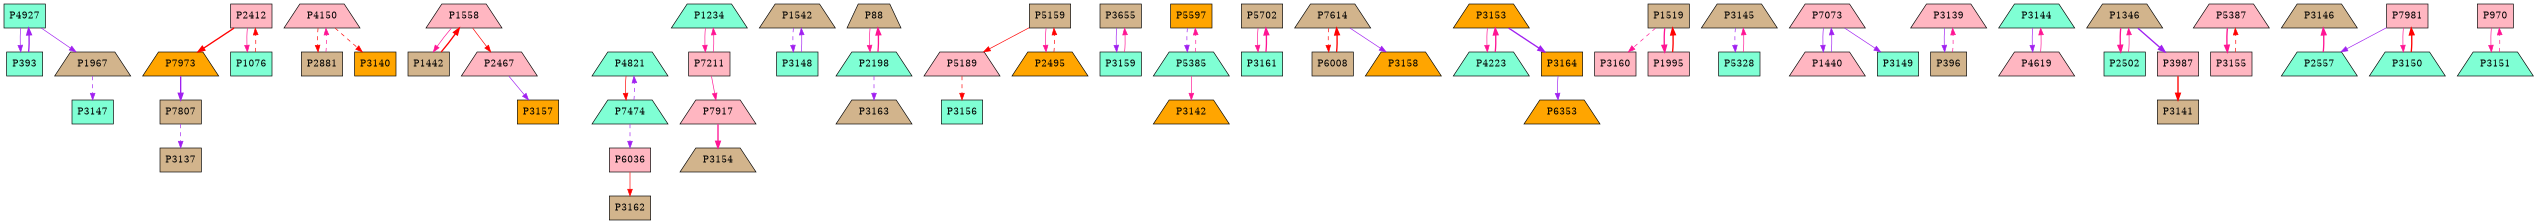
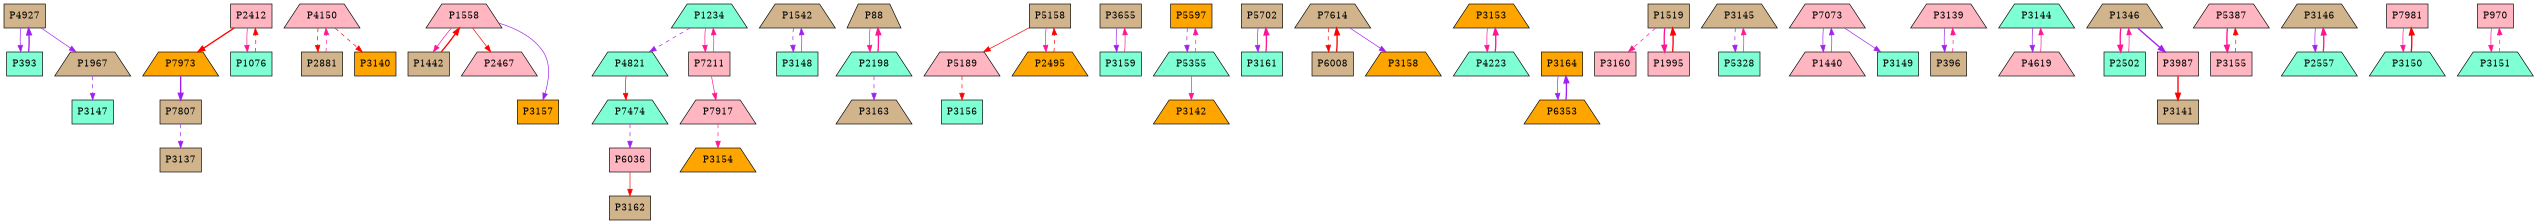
(25, 16) -> (25, 16)
(1050, 16) -> (1050, 16)
(1258, 37) -> (1258, 37)
(1524, 38) -> (1566, 91)
(2367, 38) -> (2315, 37)
(1191, 64) -> (1191, 64)
(517, 85) -> (540, 47)
(634, 91) -> (673, 38)
(718, 133) -> (718, 133)
(718, 160) -> (718, 160)
